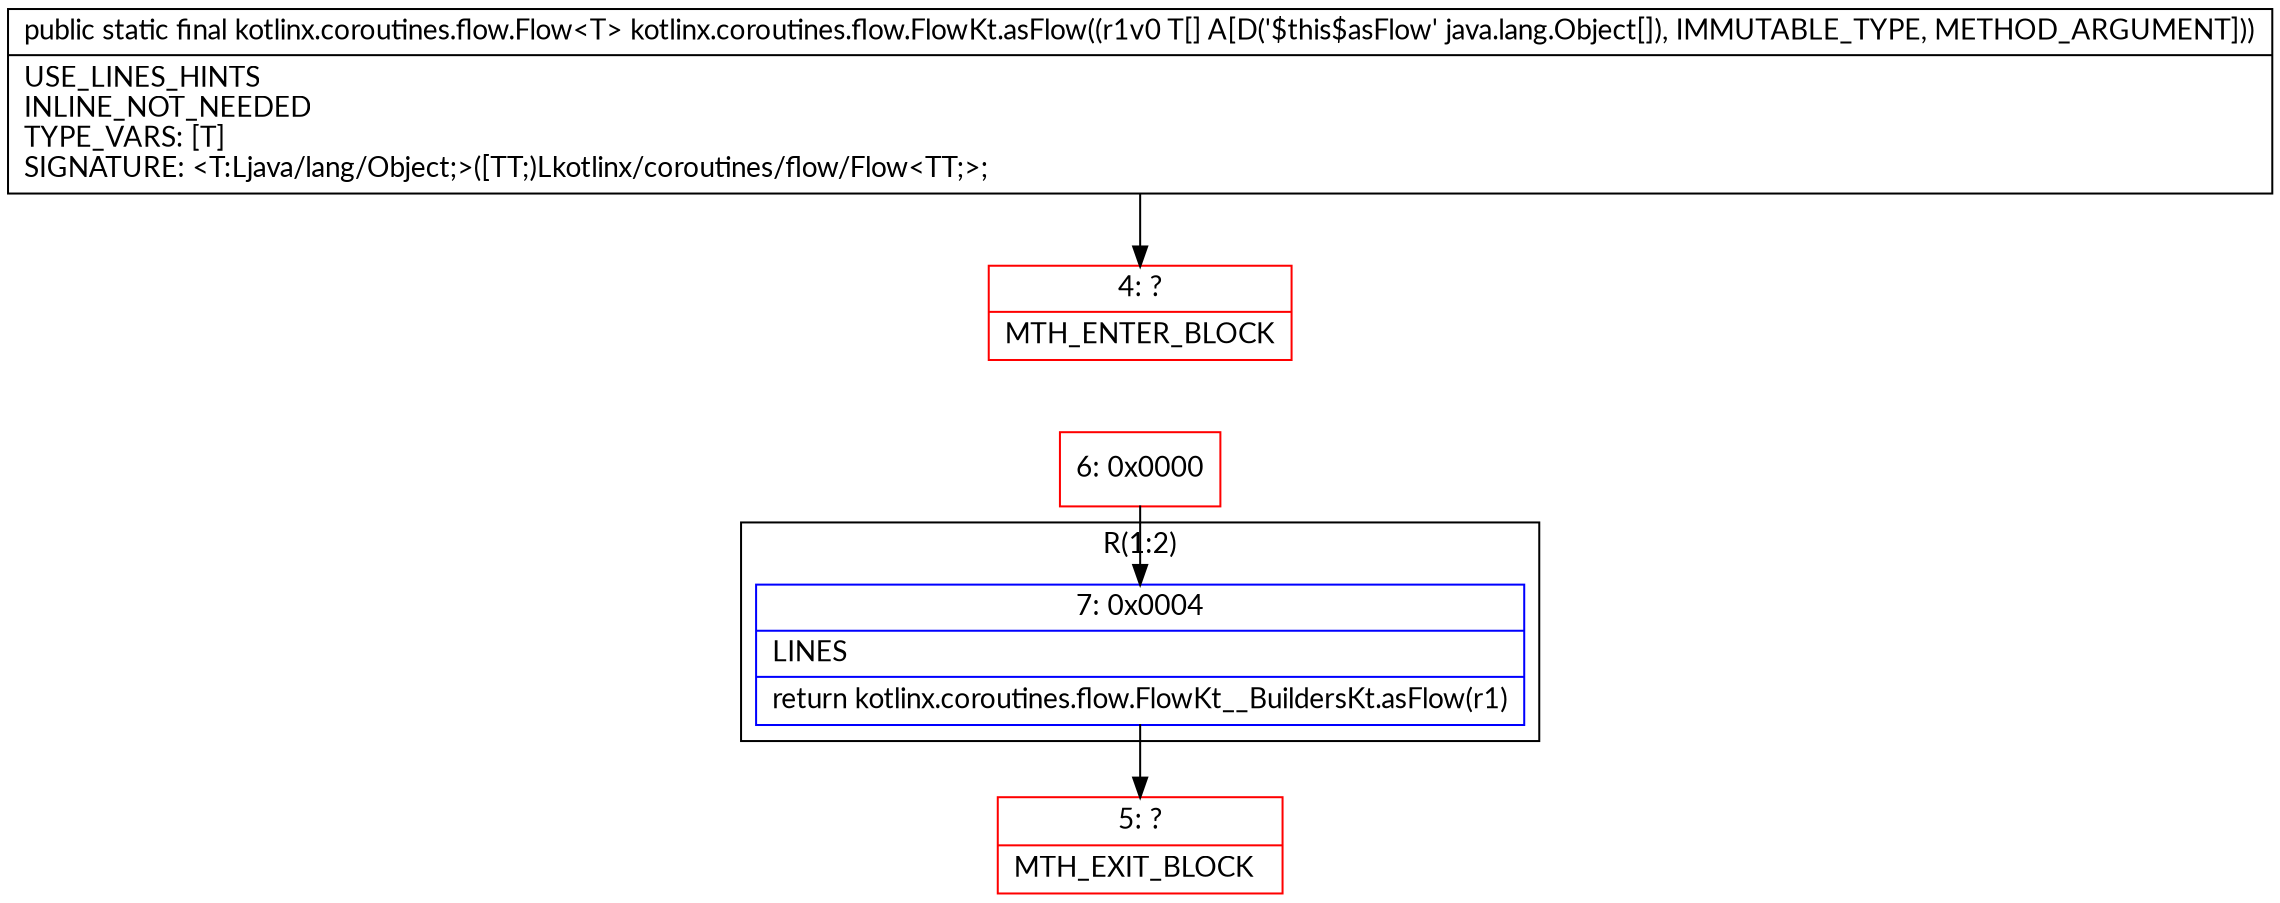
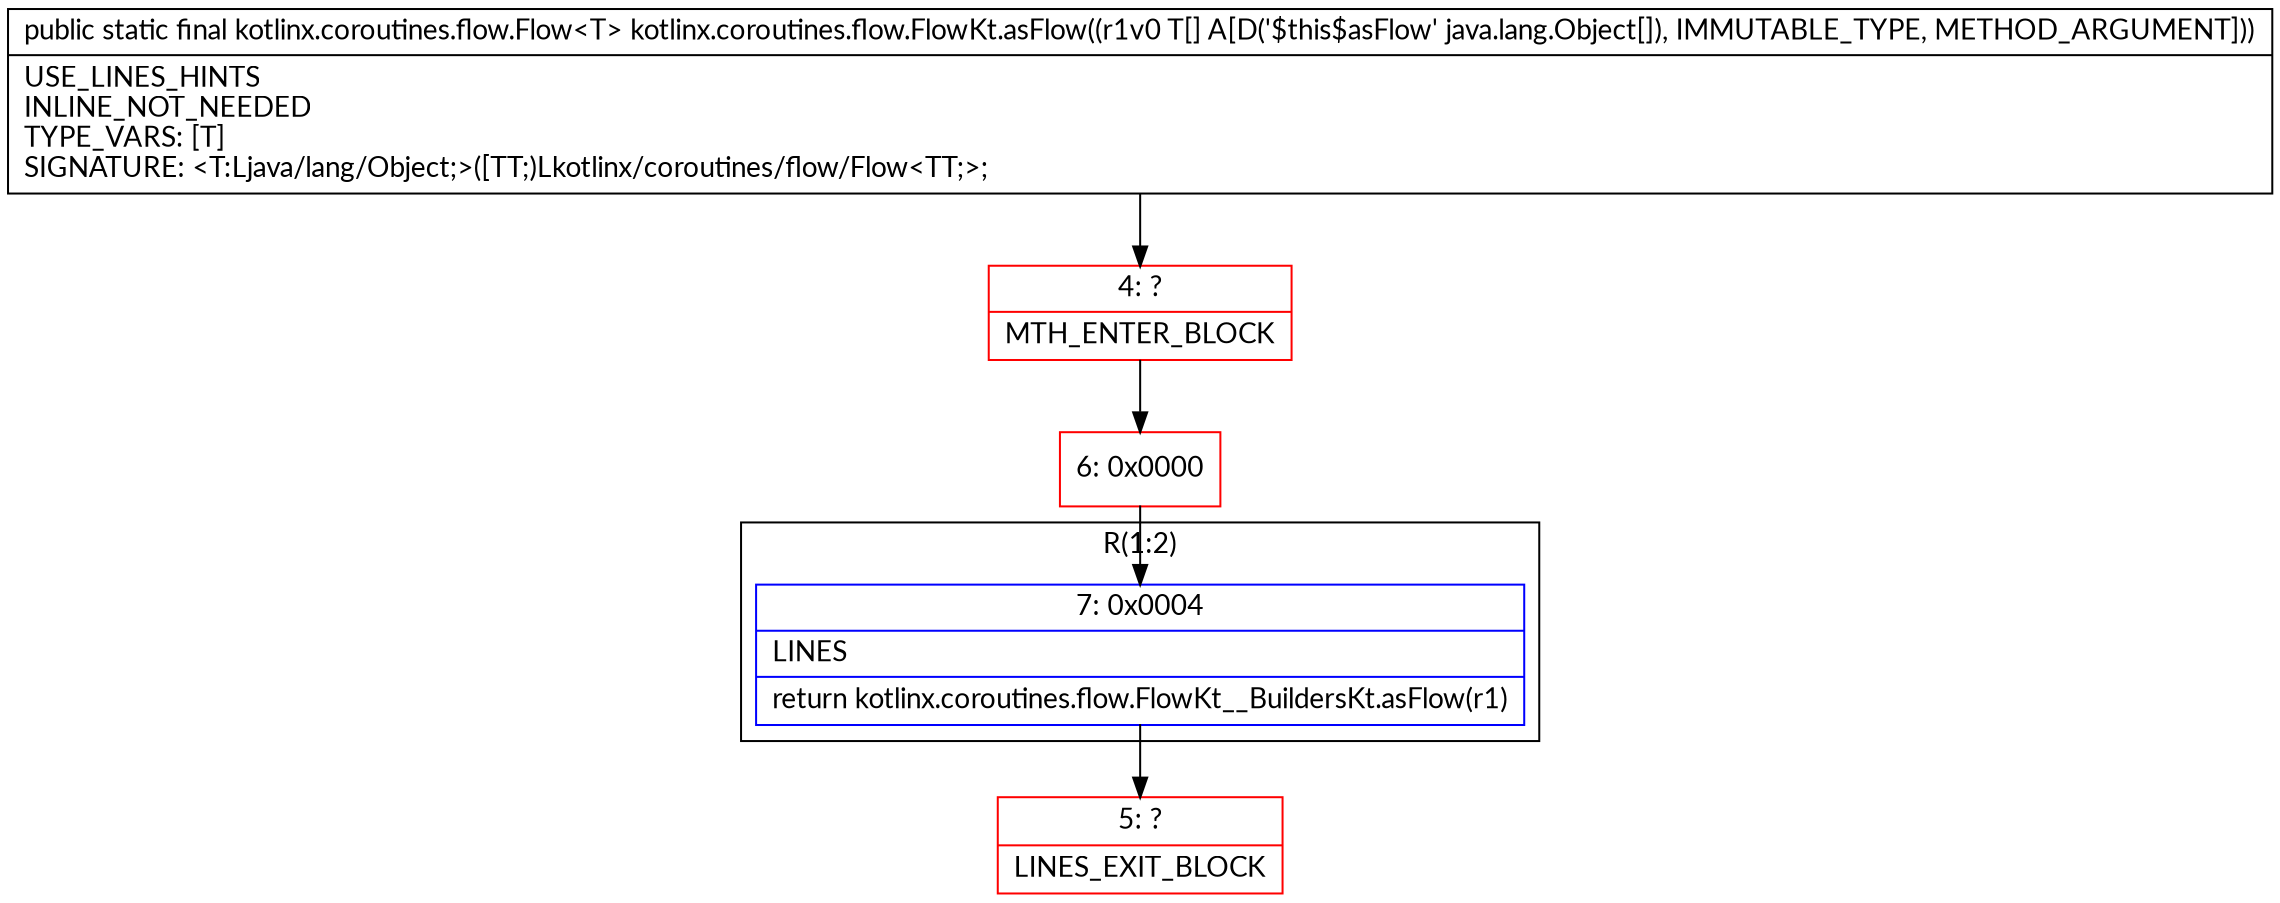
none -> (1140, 386)
(1134, 868) -> (1140, 868)
